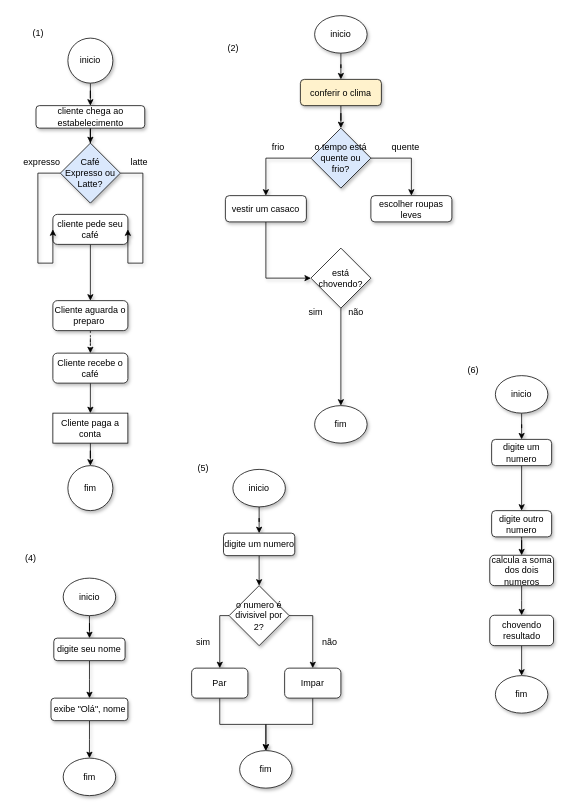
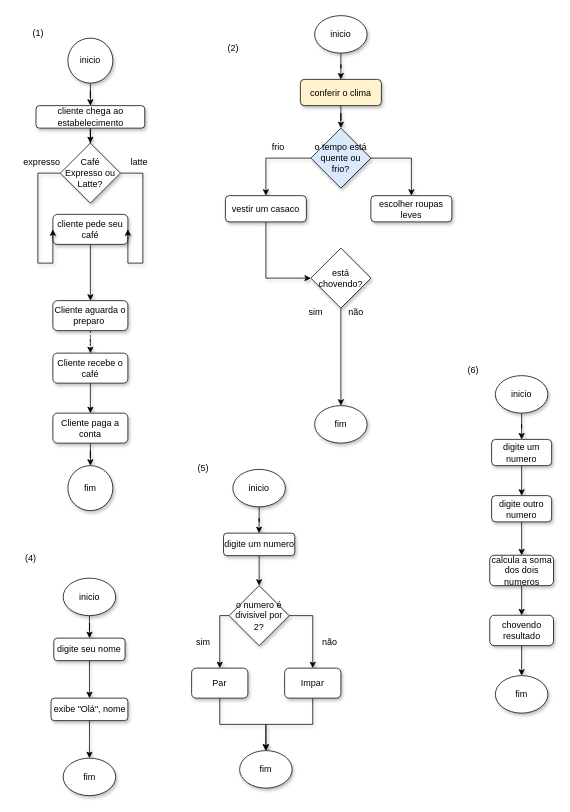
(405, 147) -> none
(90, 173) -> (90, 173)
(90, 428) -> (90, 428)
(522, 524) -> (522, 509)
